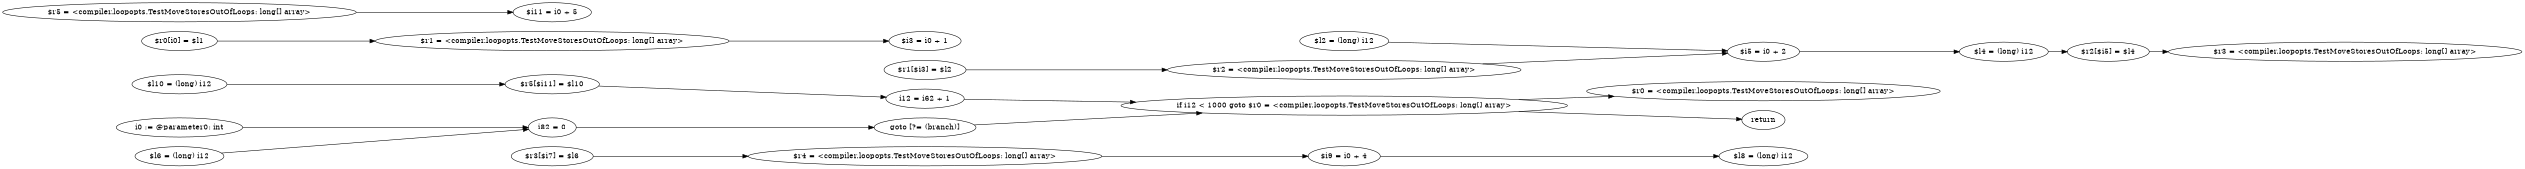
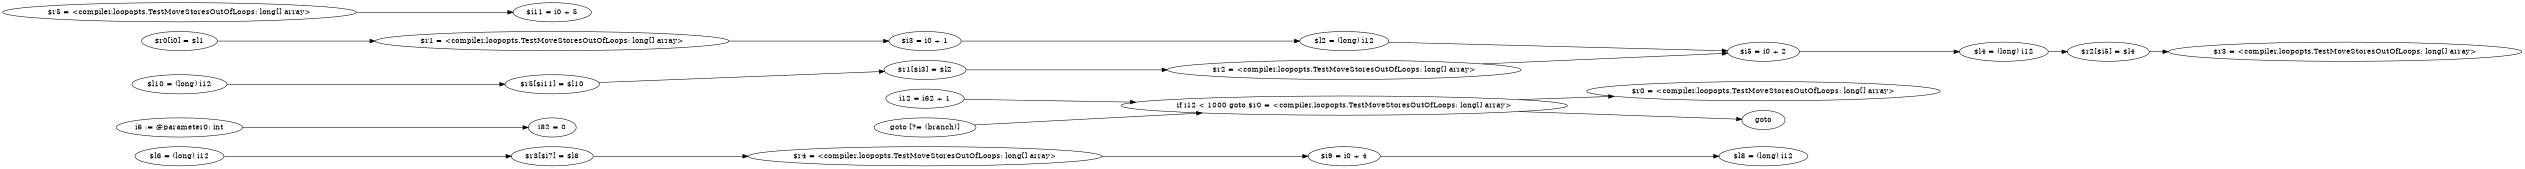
none -> (1128, 41)
(740, 92) -> (739, 77)
(1763, 120) -> (1763, 120)
(179, 127) -> (179, 127)
(722, 127) -> none
(372, 141) -> (365, 156)
